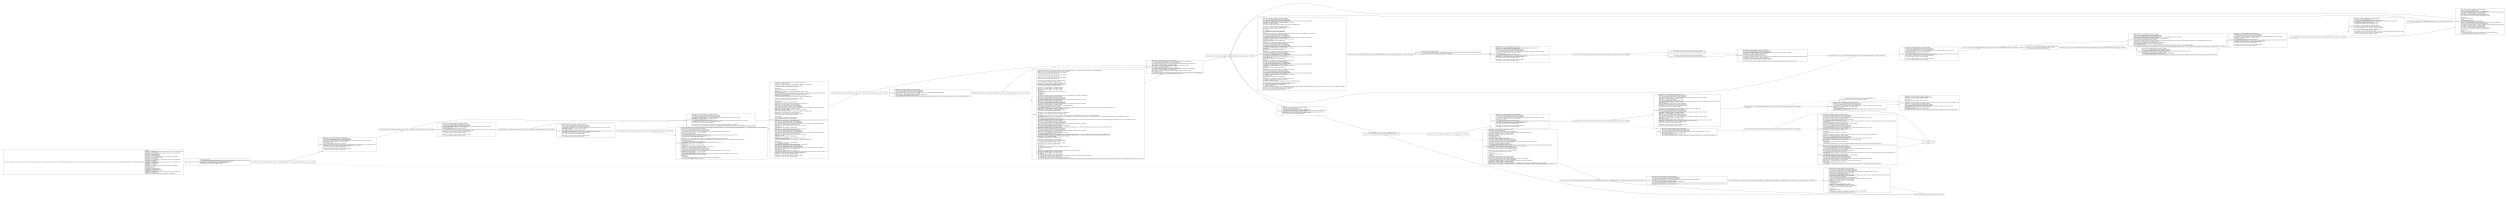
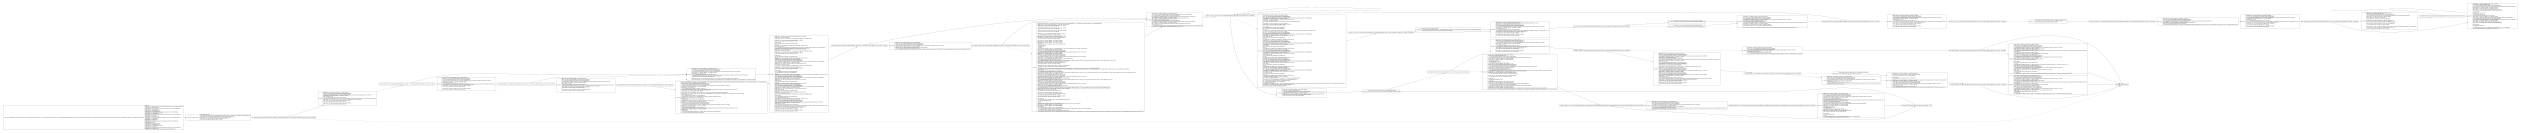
(2177, 40) -> none
none -> (1978, 85)
